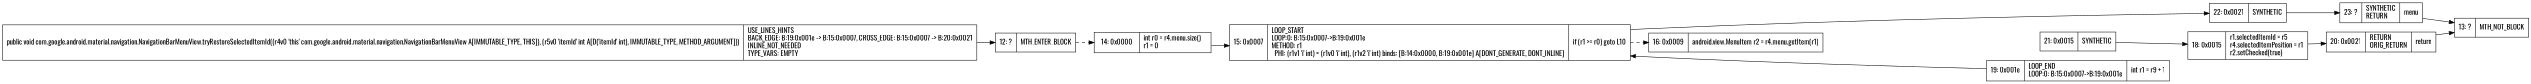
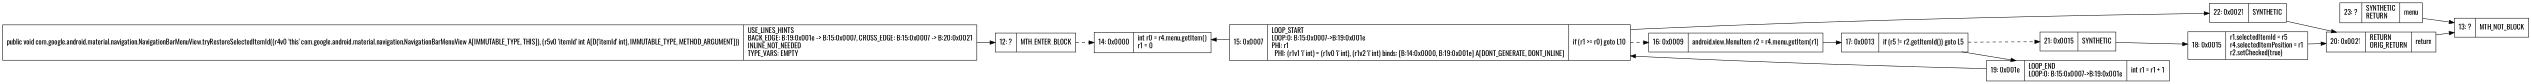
(2310, 13) -> (2309, 26)
(1172, 38) -> (1172, 38)
none -> (1905, 43)
(1218, 46) -> (1223, 39)
(1288, 46) -> (1281, 46)
(2148, 70) -> (2148, 70)
